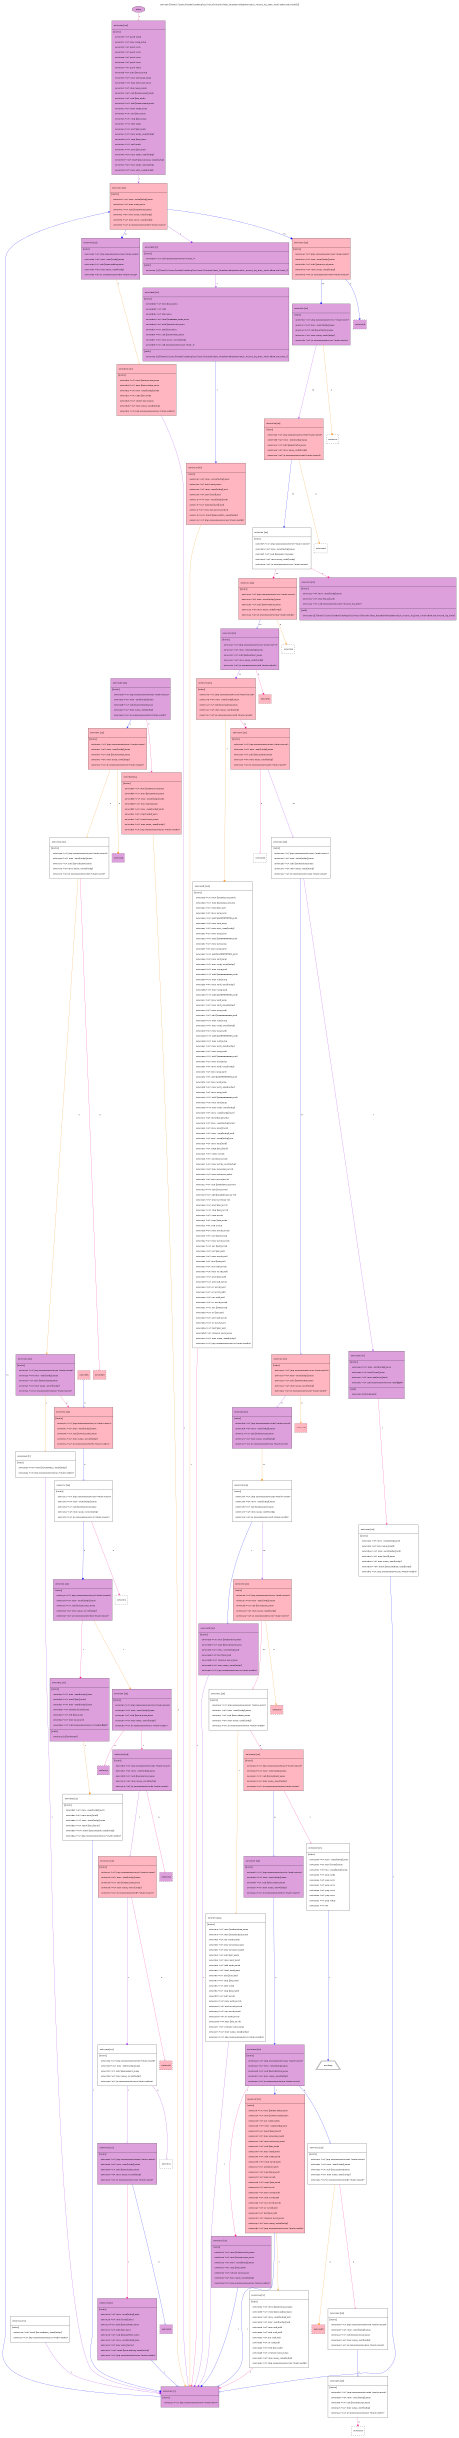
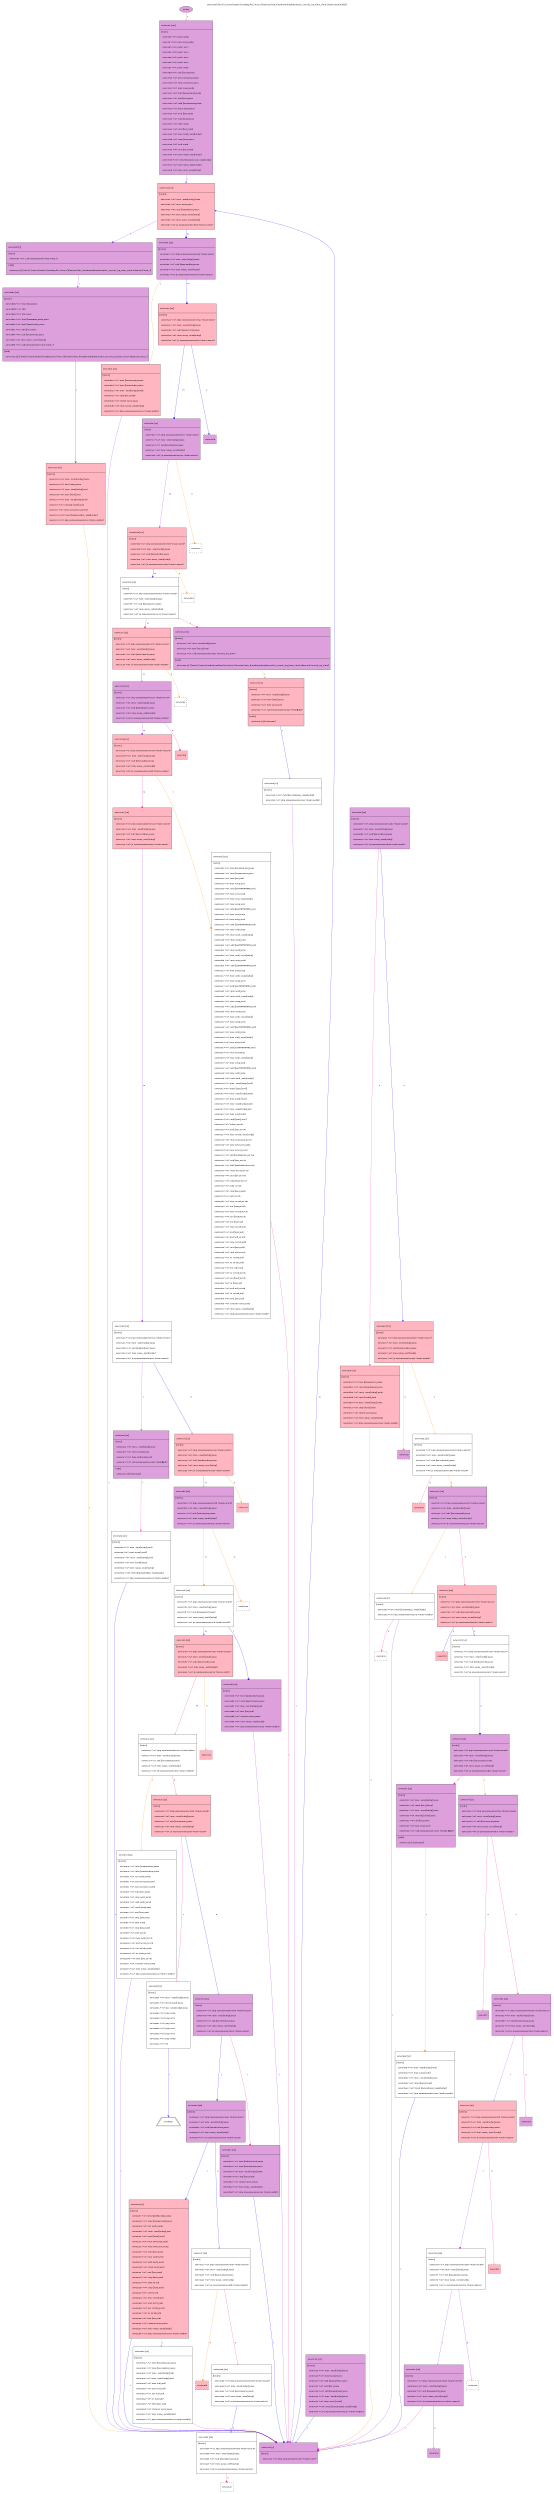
(230, 220) -> (187, 291)
none -> (276, 702)
(280, 803) -> (142, 1084)
(260, 858) -> none
(84, 1393) -> (448, 1638)
(105, 1558) -> (386, 1634)
(234, 1571) -> (242, 1651)
none -> (243, 1606)
(230, 2159) -> (245, 2089)
(127, 2241) -> (388, 2435)
